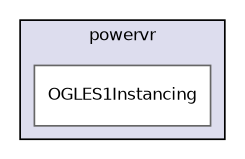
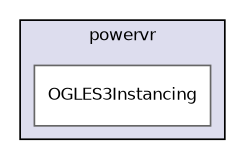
(122, 96) -> (122, 96)
